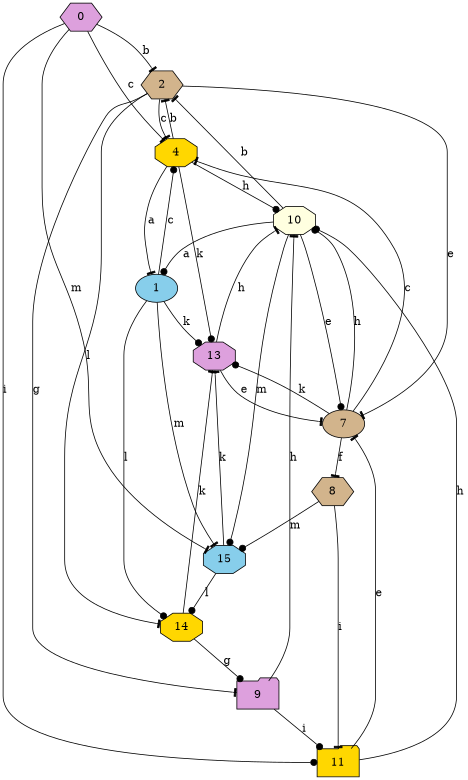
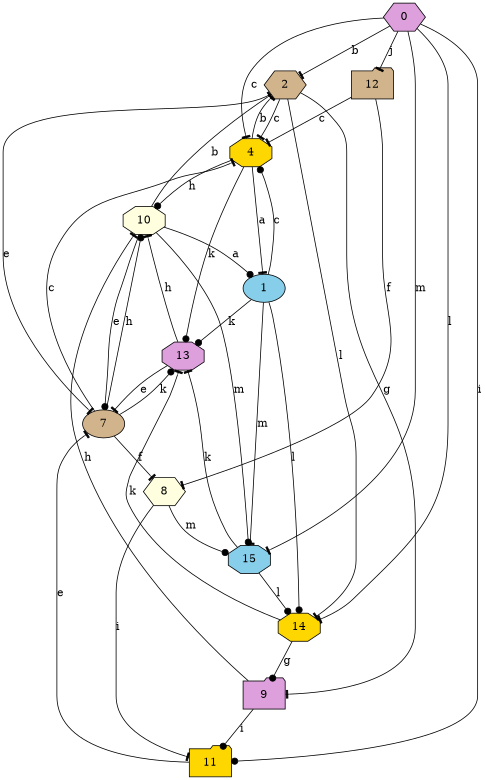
none -> (372, 85)
none -> (448, 343)
(333, 492) -> (164, 492)
(457, 501) -> none
